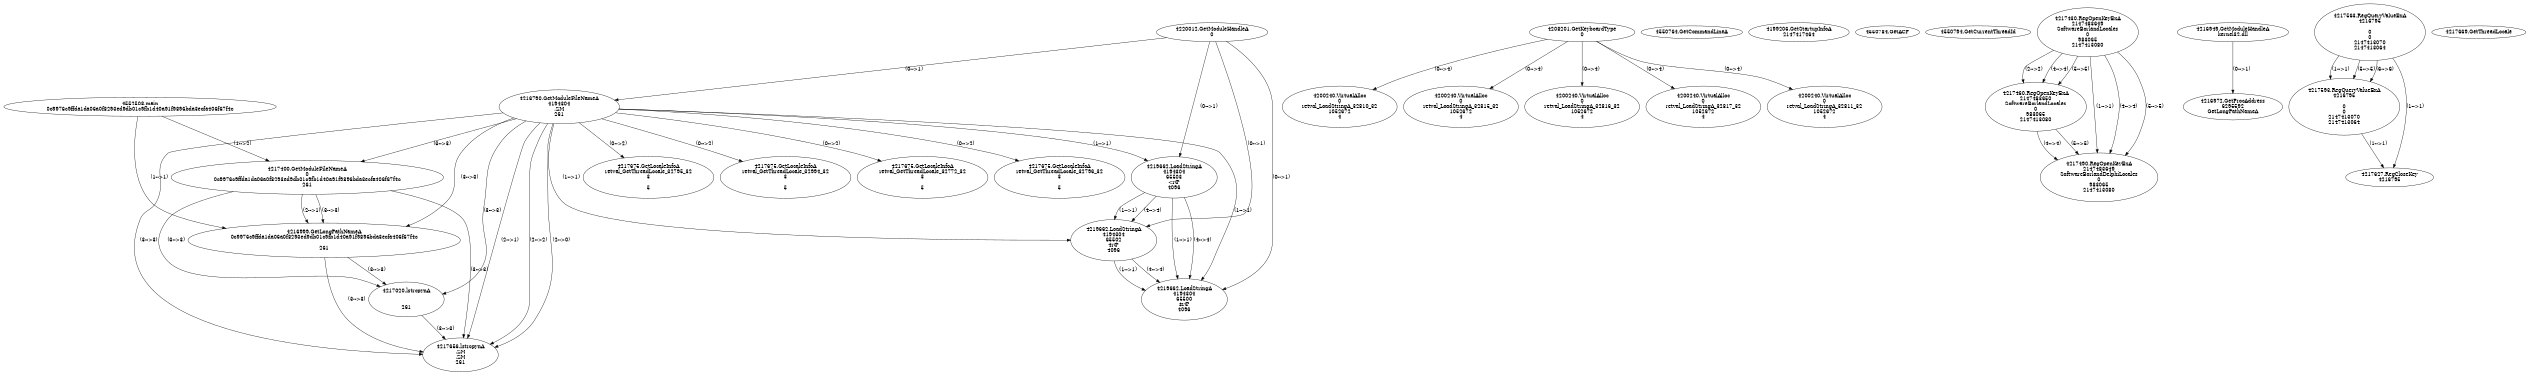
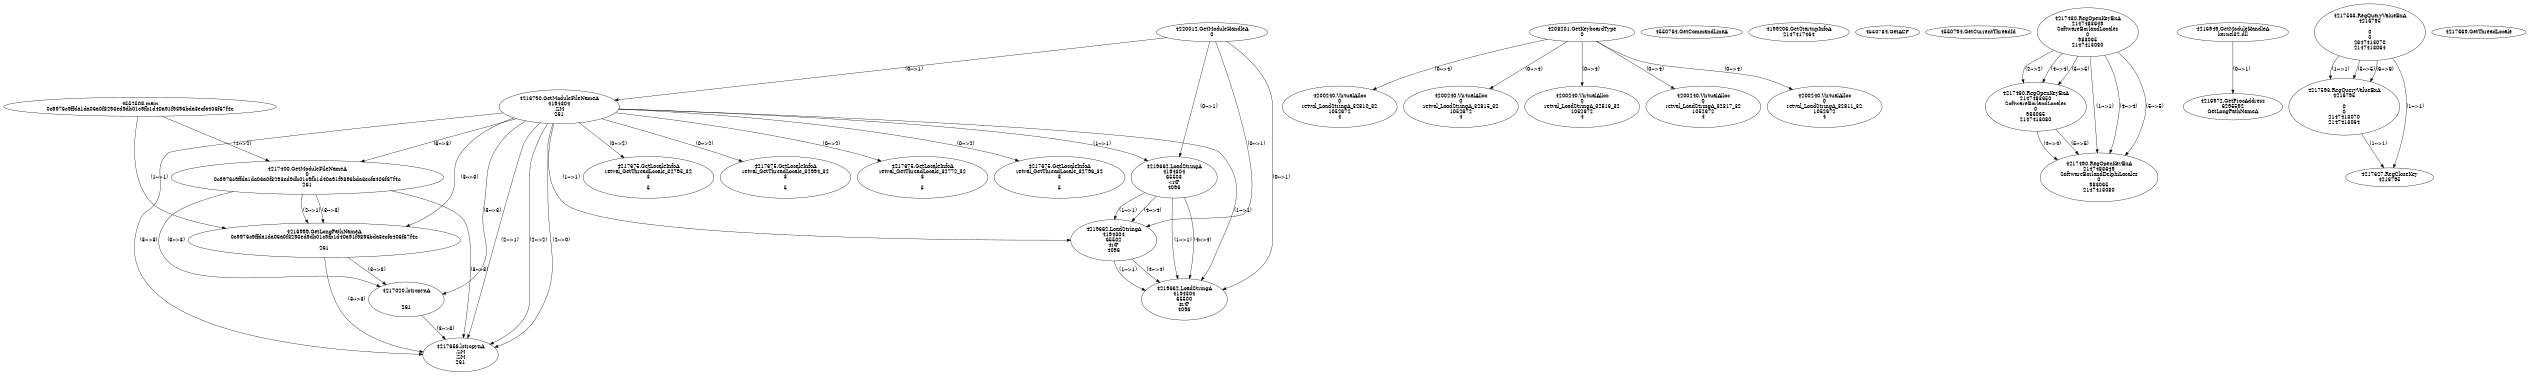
(2370, 32) -> (2370, 32)
